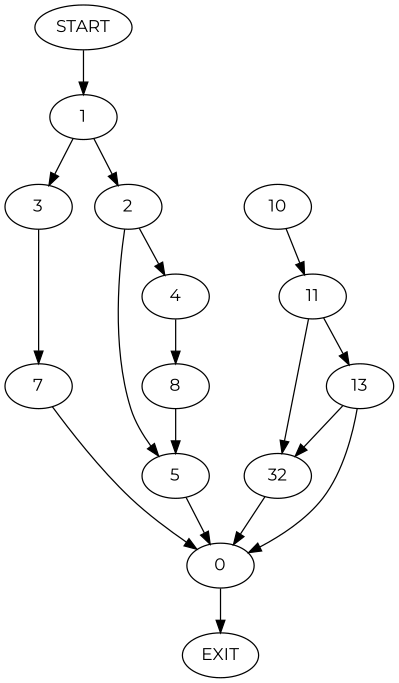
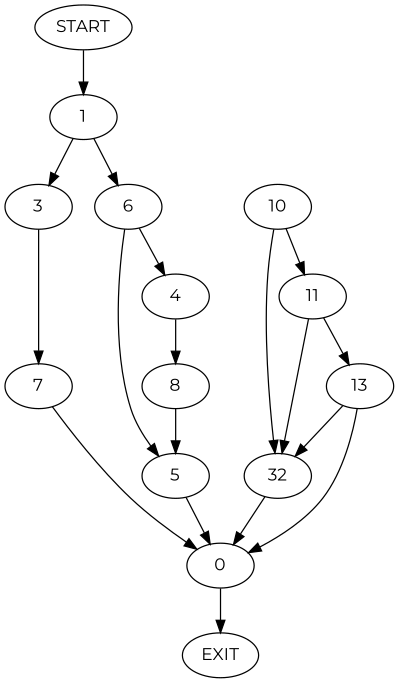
(128, 207) -> (128, 207)
none -> (266, 335)
